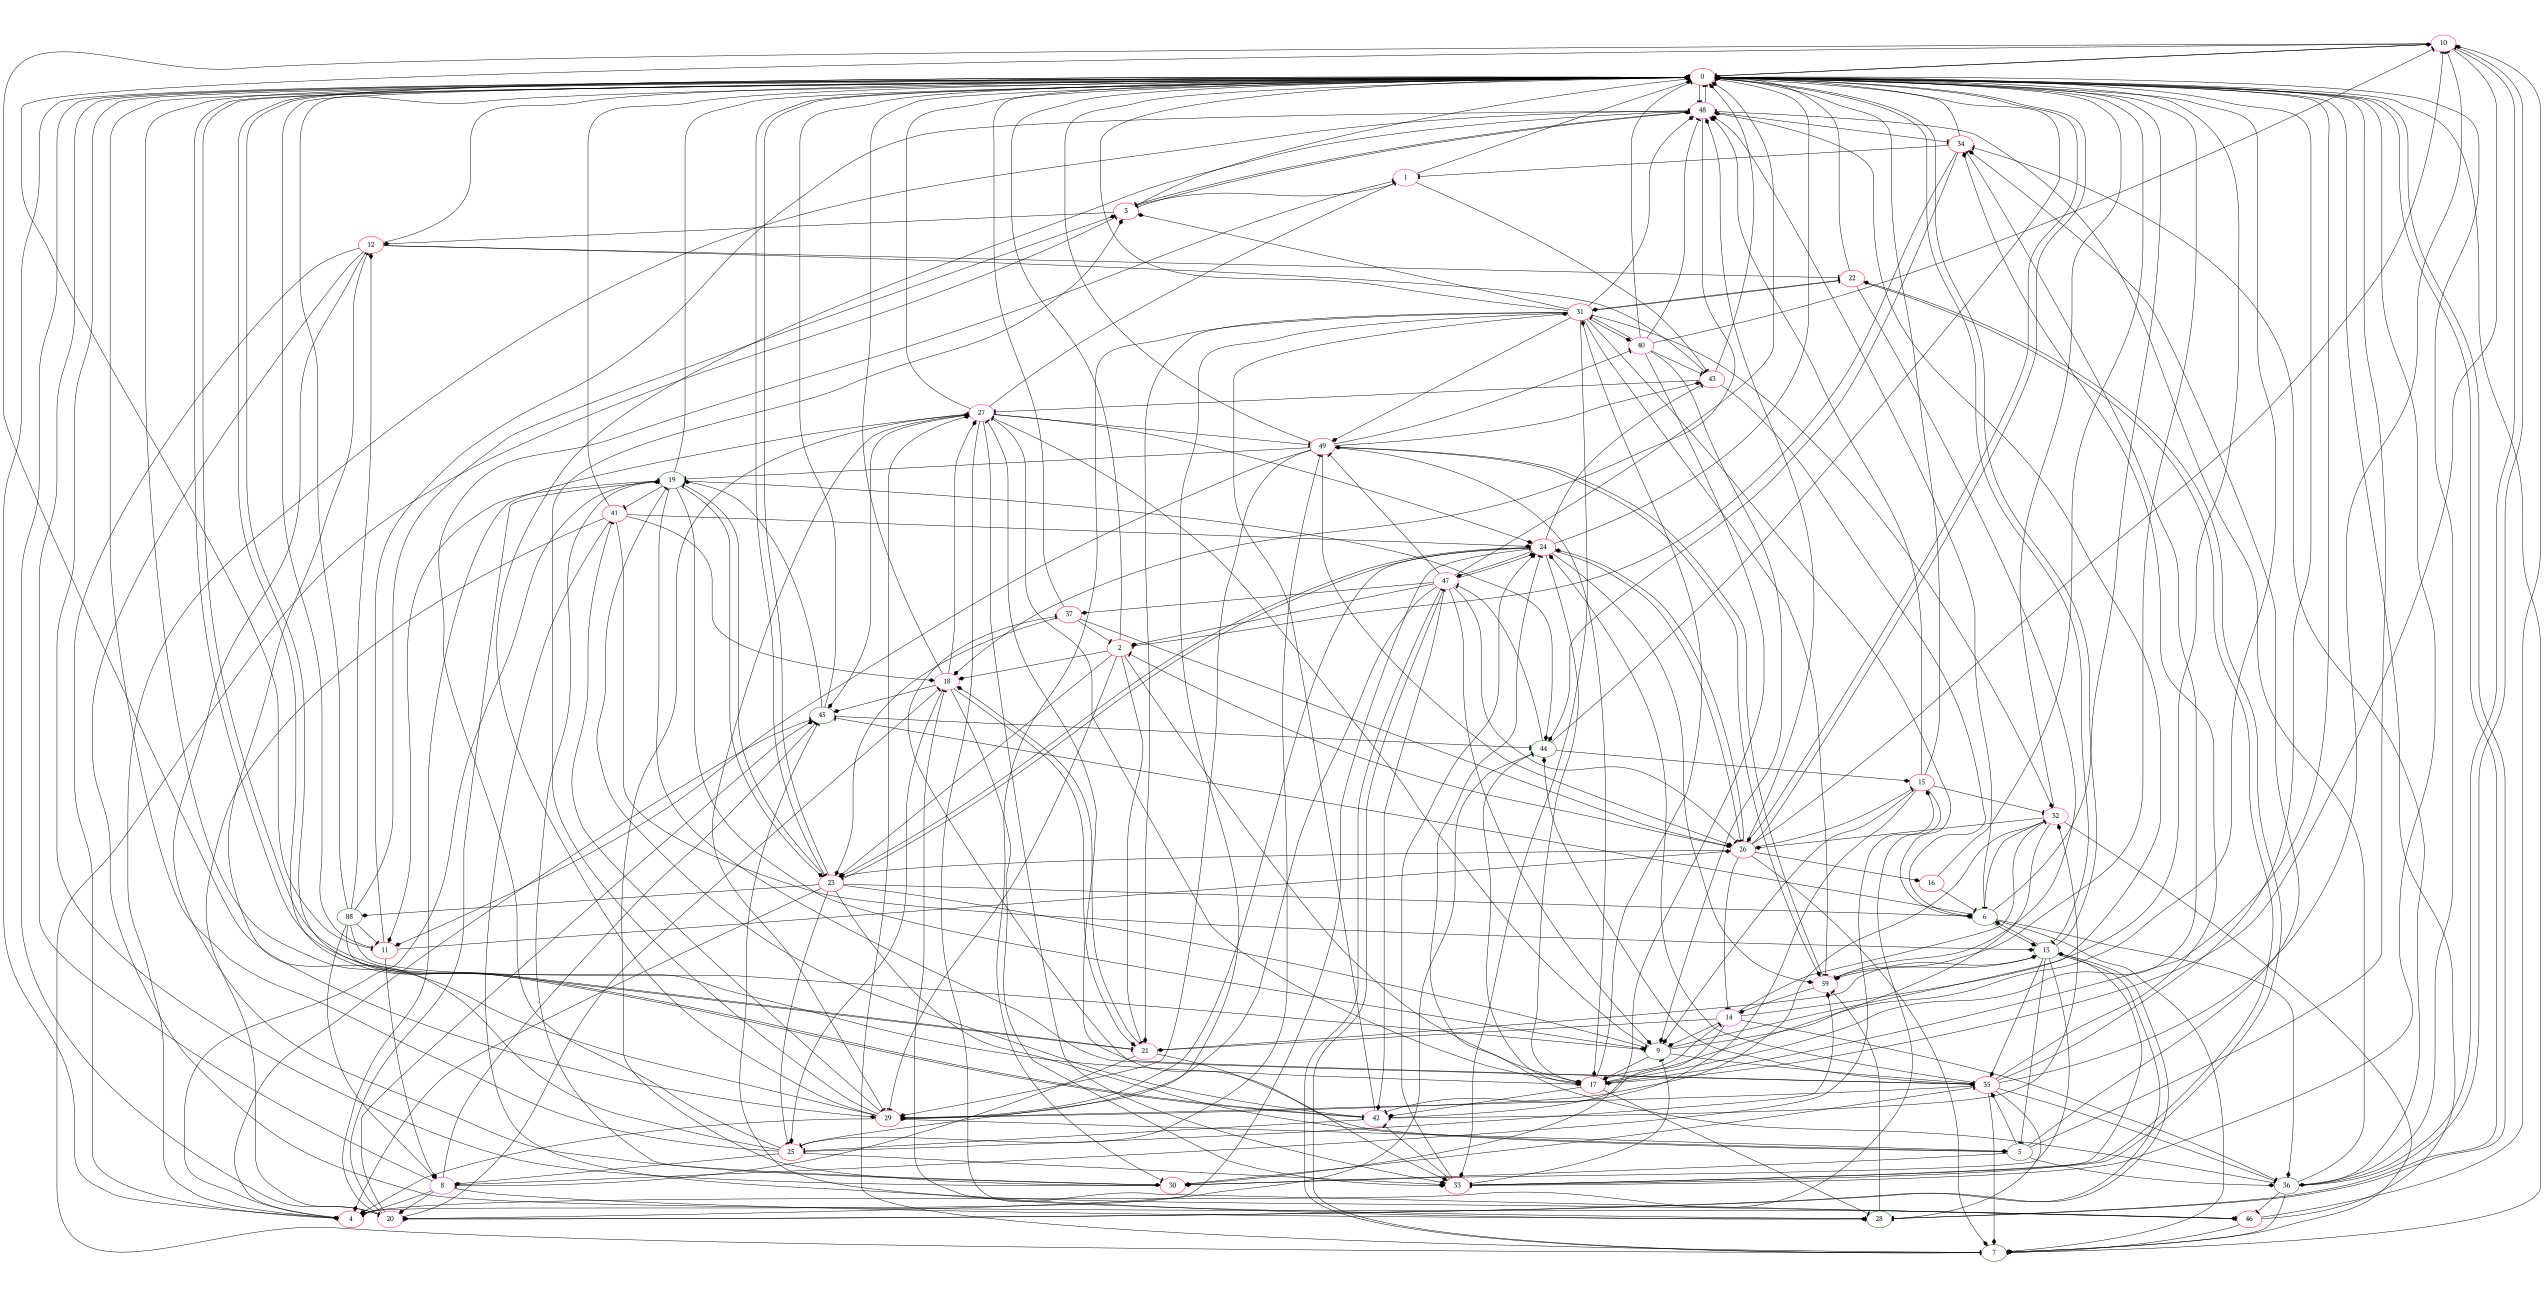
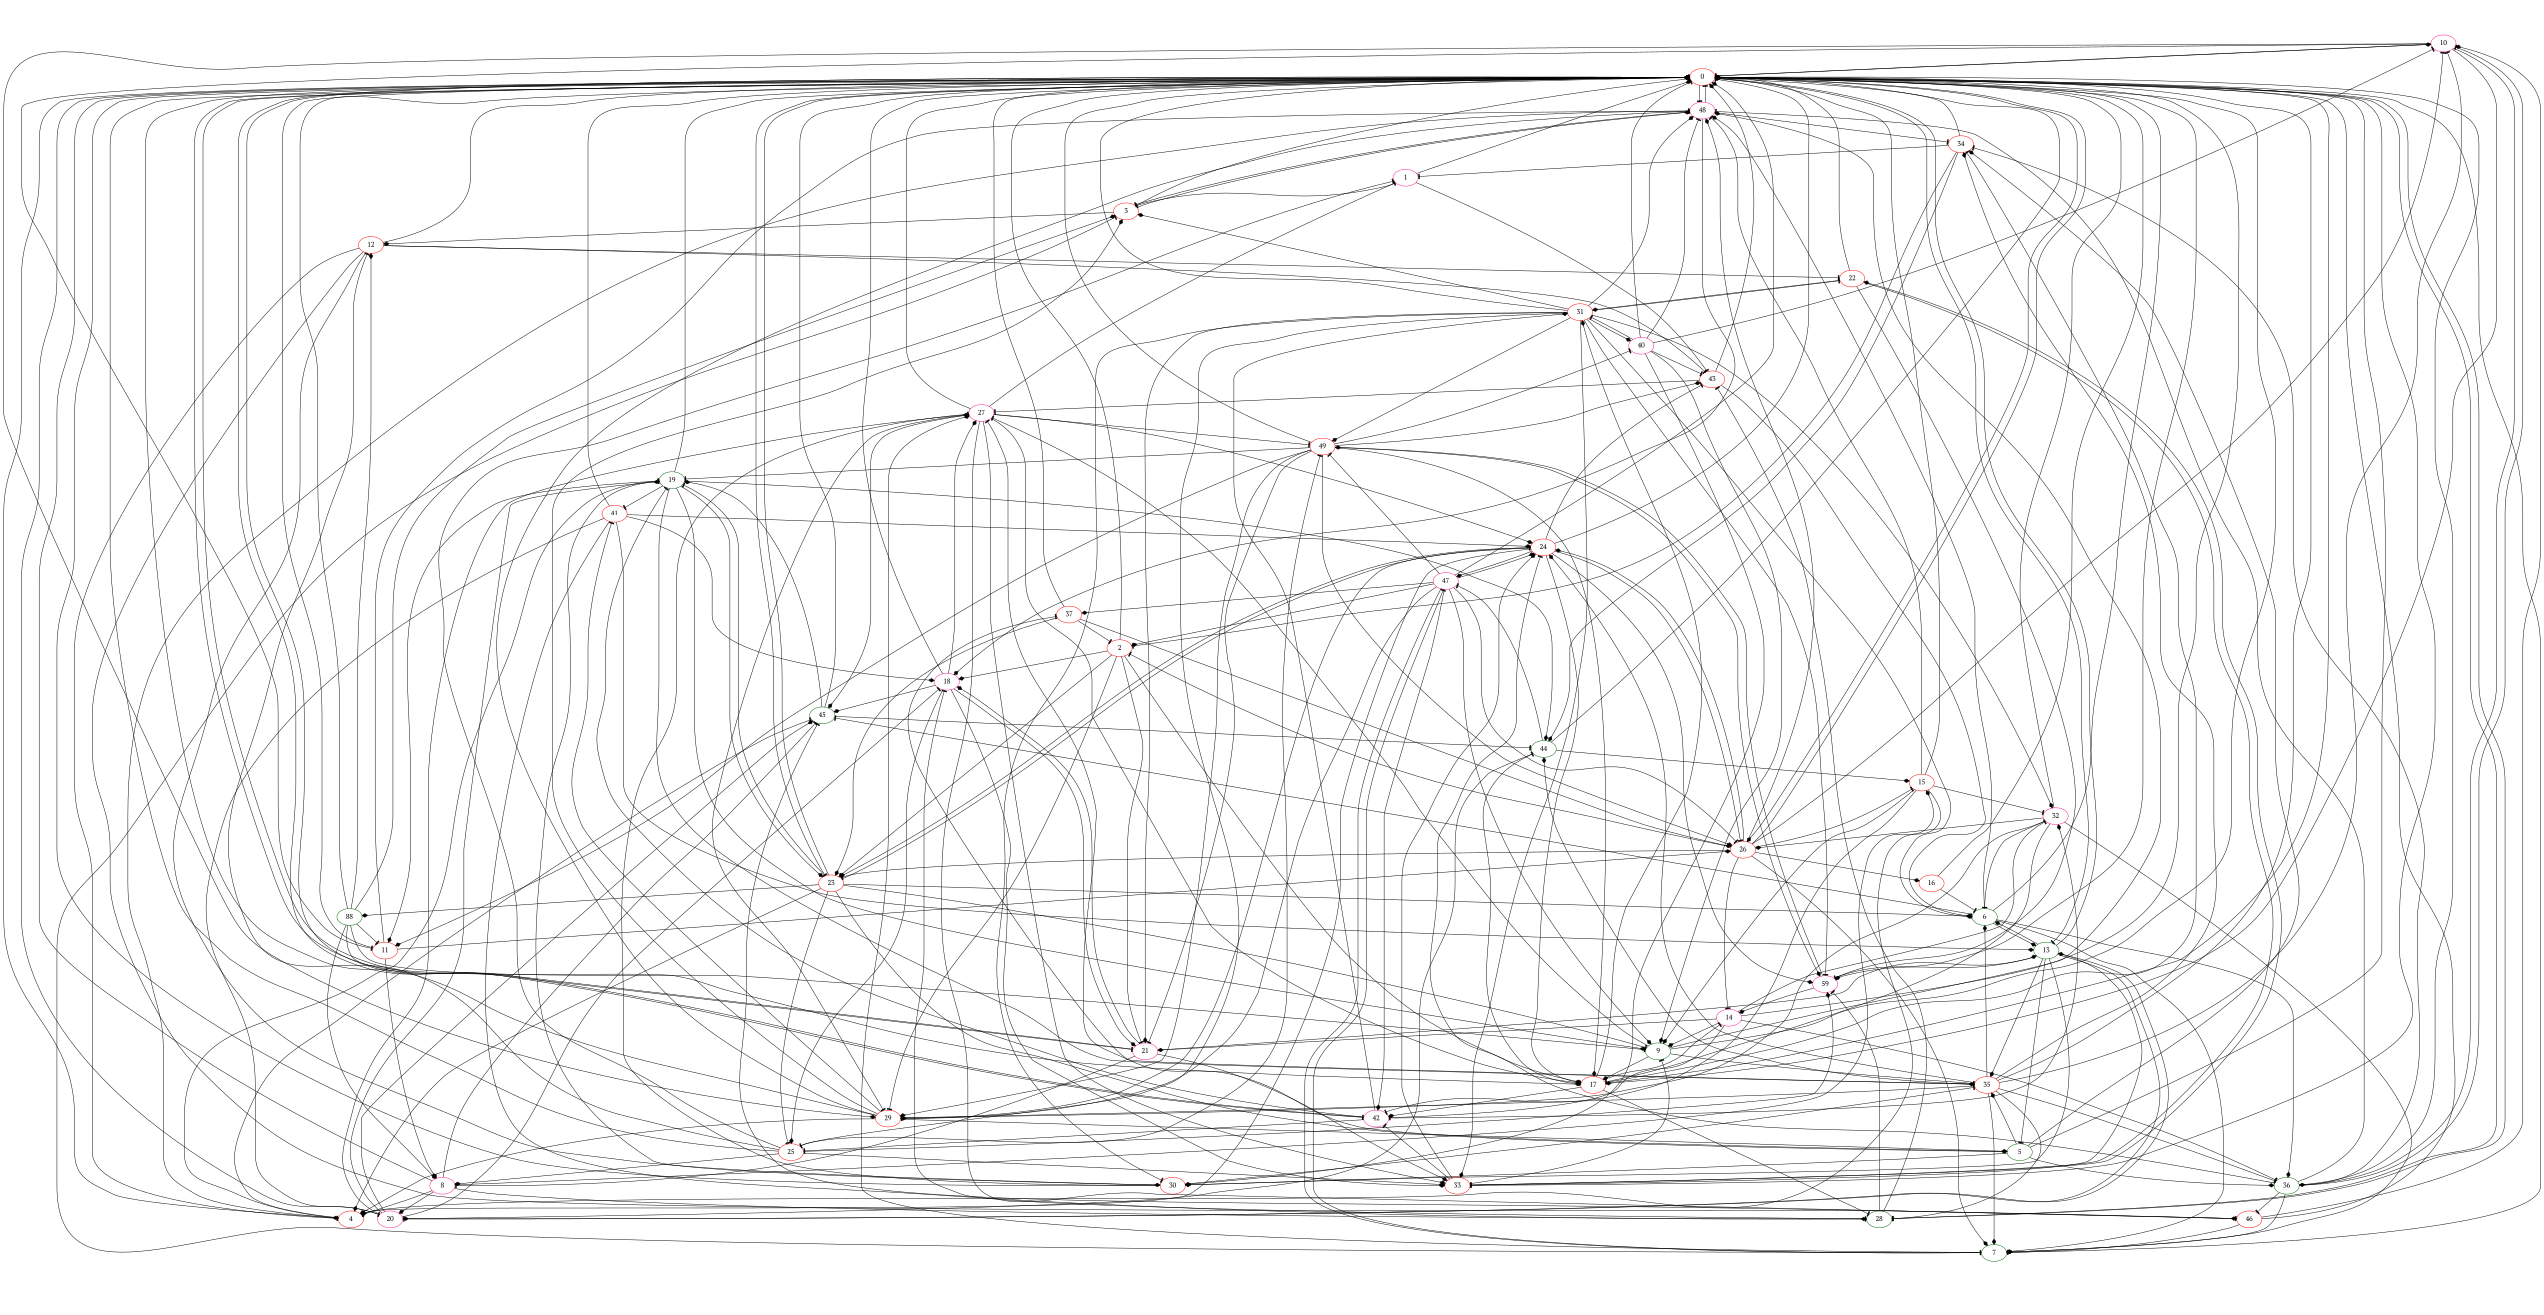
(1849, 437) -> (1849, 437)
none -> (1233, 738)
none -> (1839, 802)
none -> (1986, 1004)
